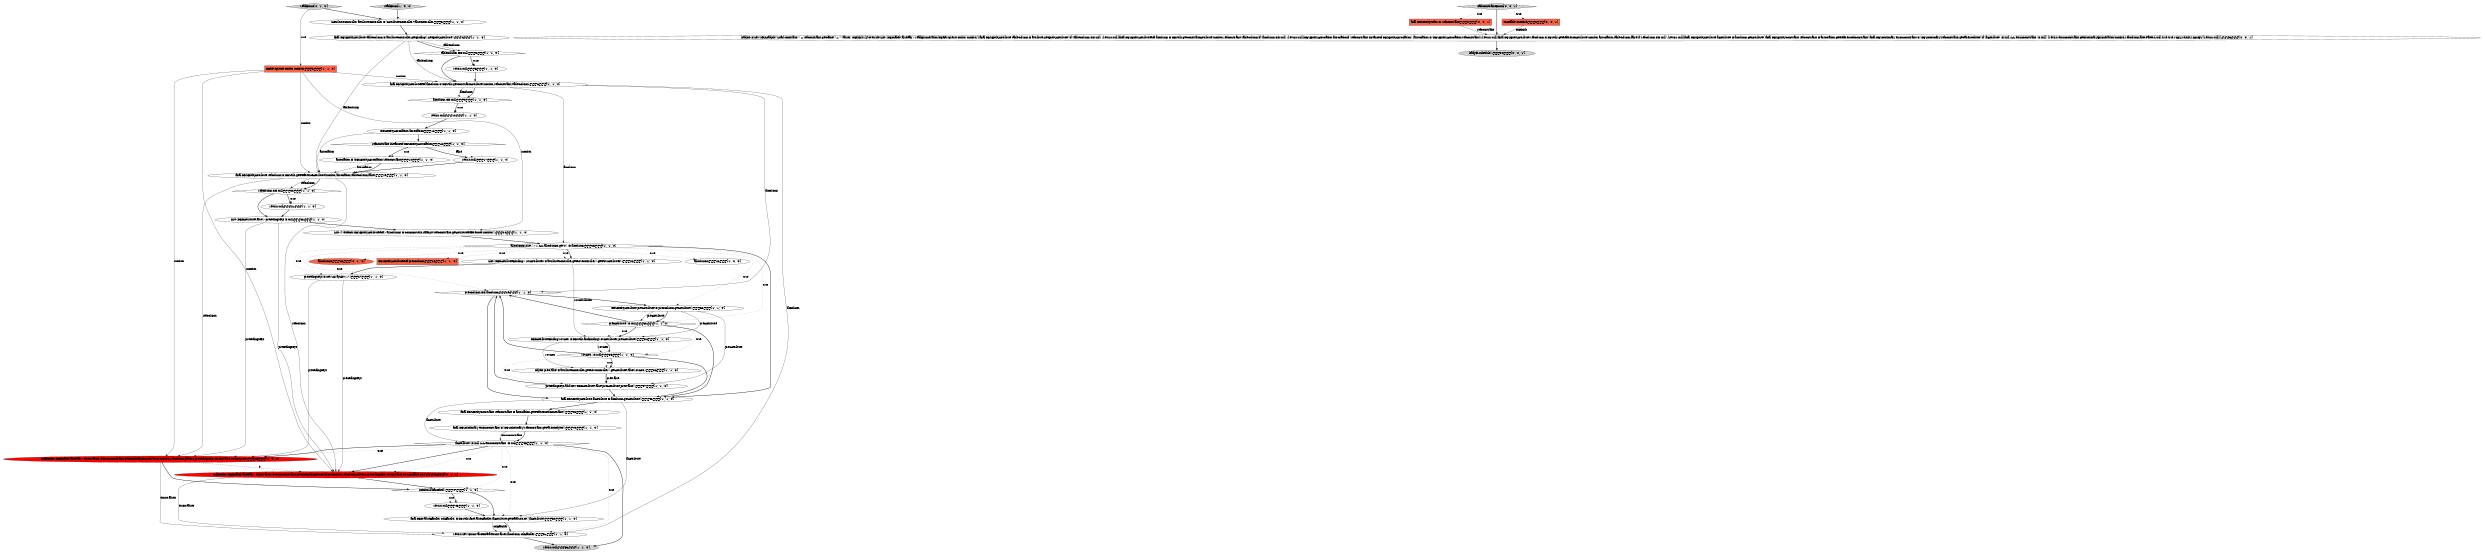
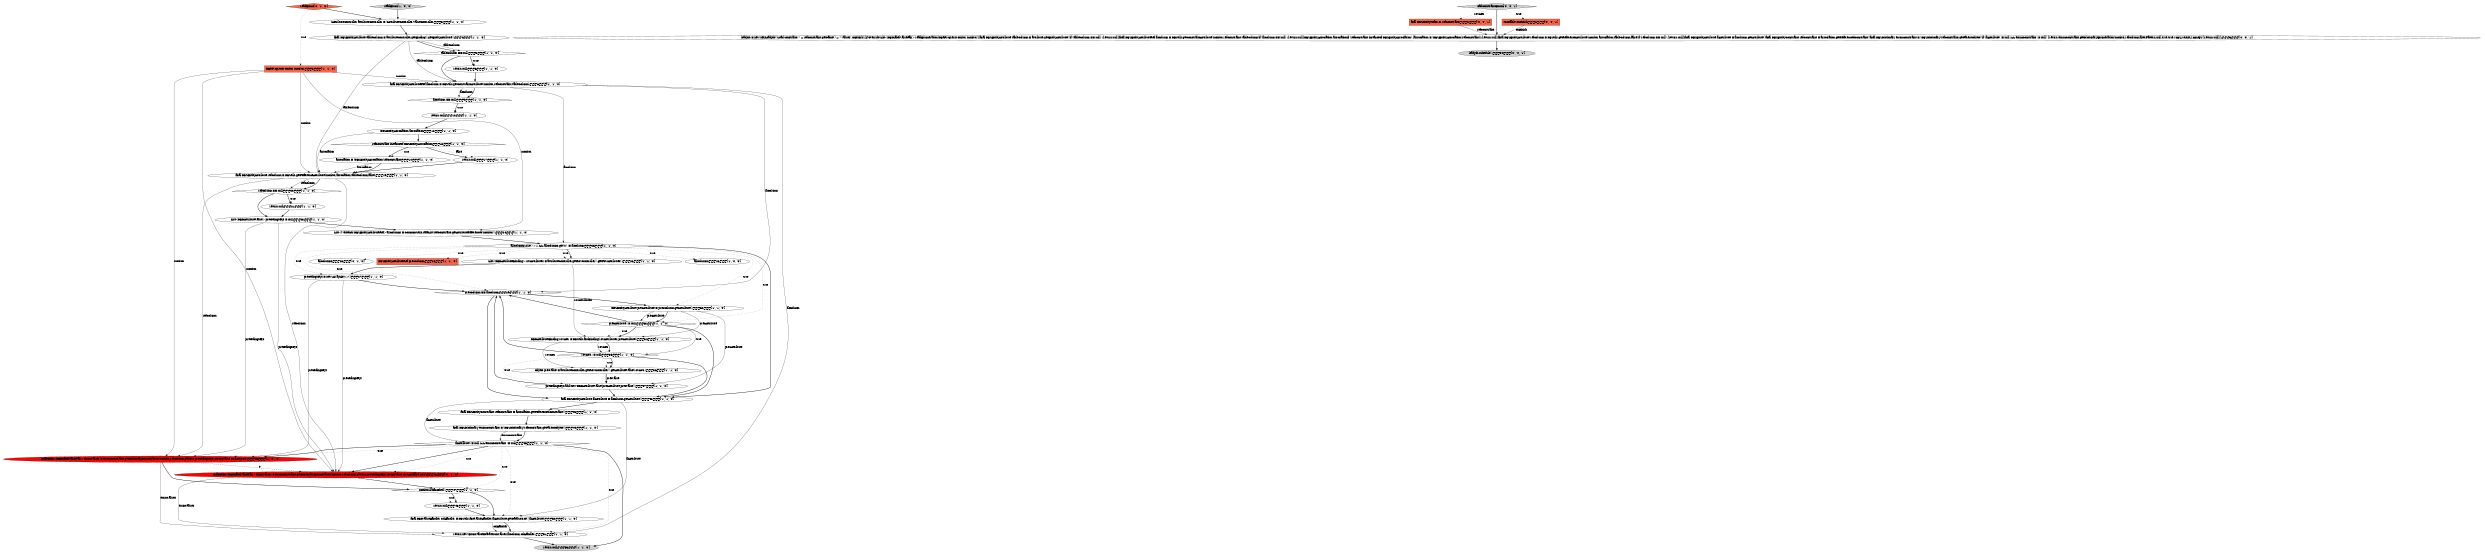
(314, 7) -> (314, 7)
(1479, 14) -> (1479, 14)
(301, 35) -> (301, 35)
(341, 262) -> (341, 262)
none -> (411, 287)
(690, 346) -> (690, 346)
